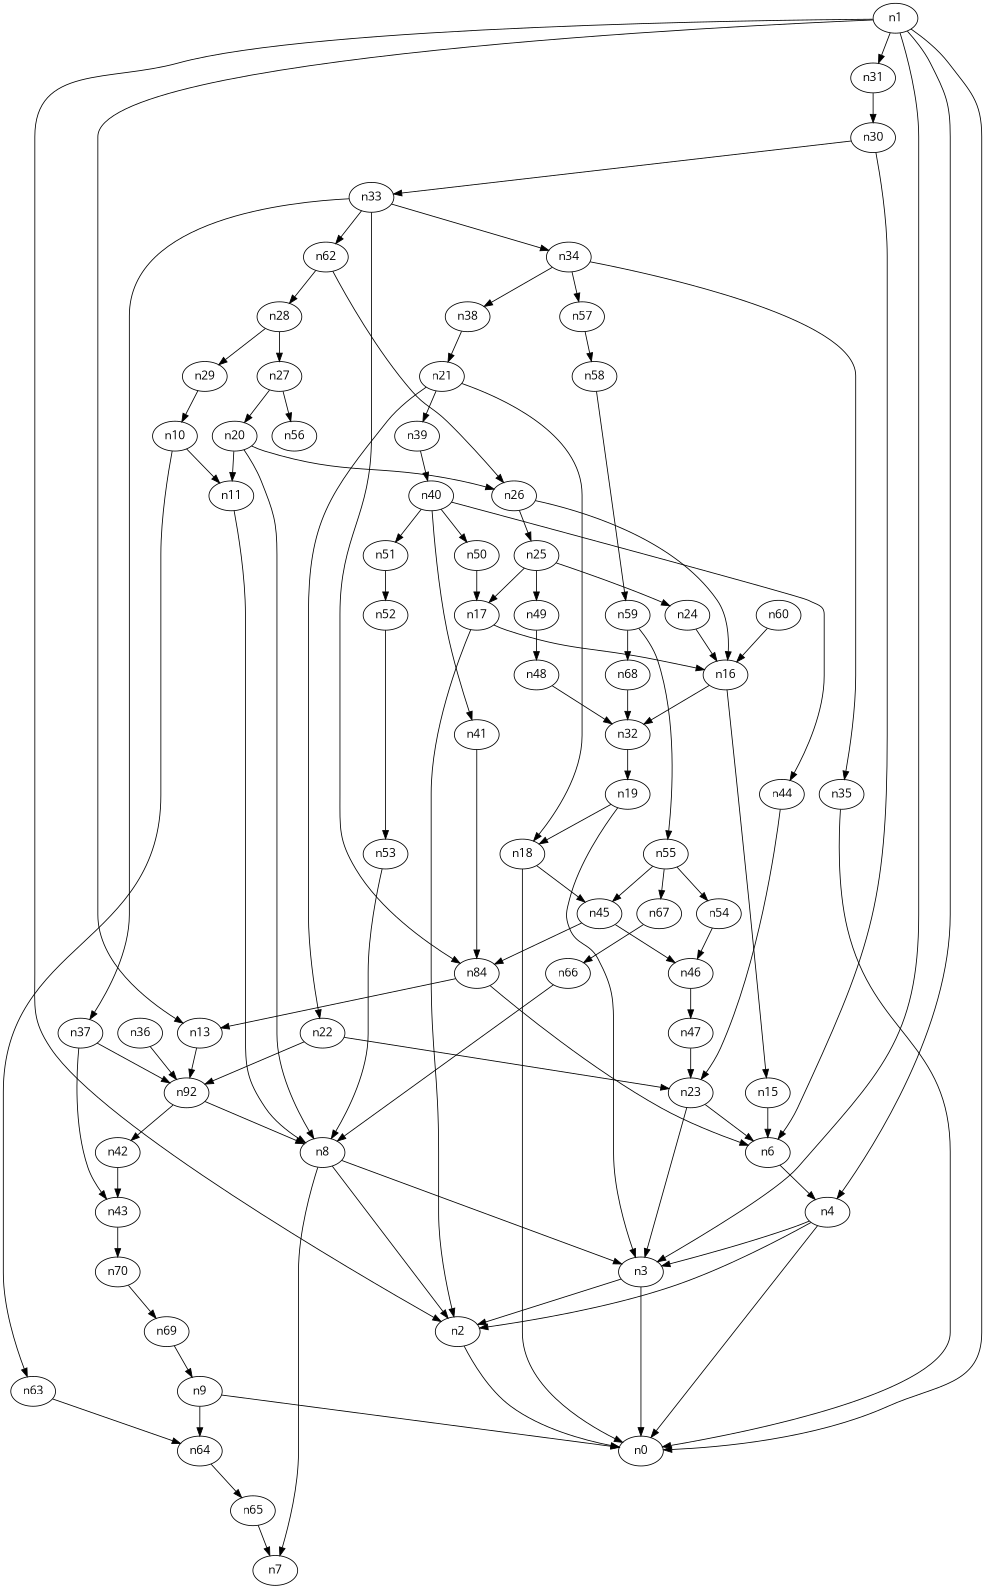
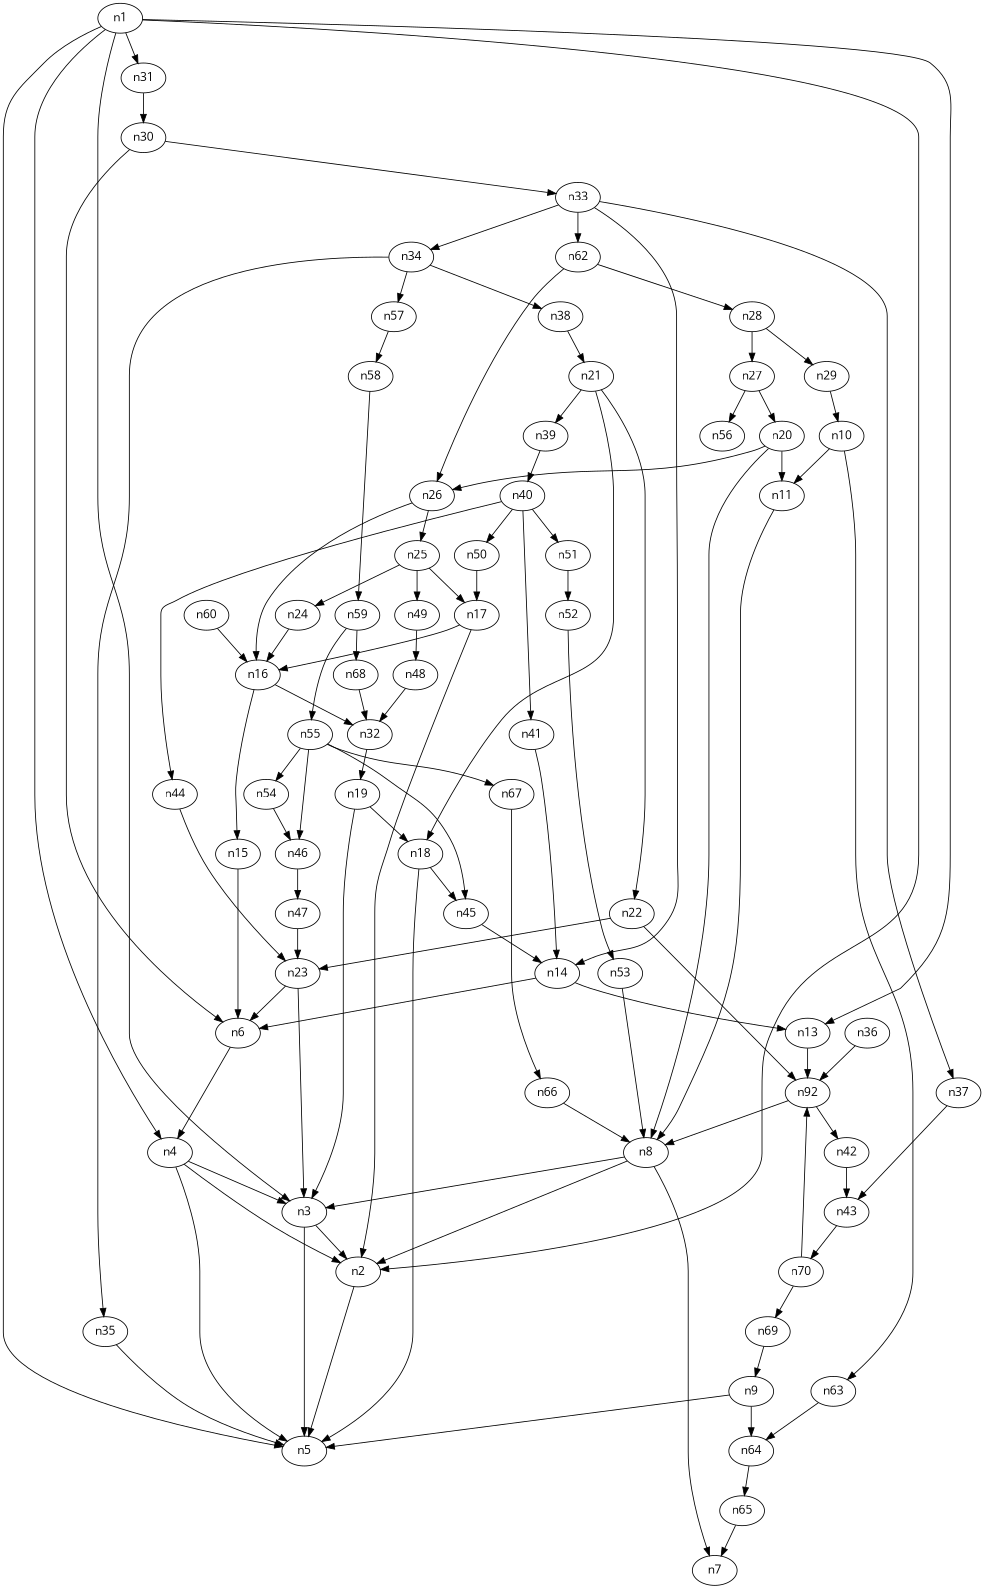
(642, 941) -> (304, 790)
(477, 973) -> (557, 973)
(130, 1061) -> (804, 1187)
(641, 1451) -> (304, 1451)
